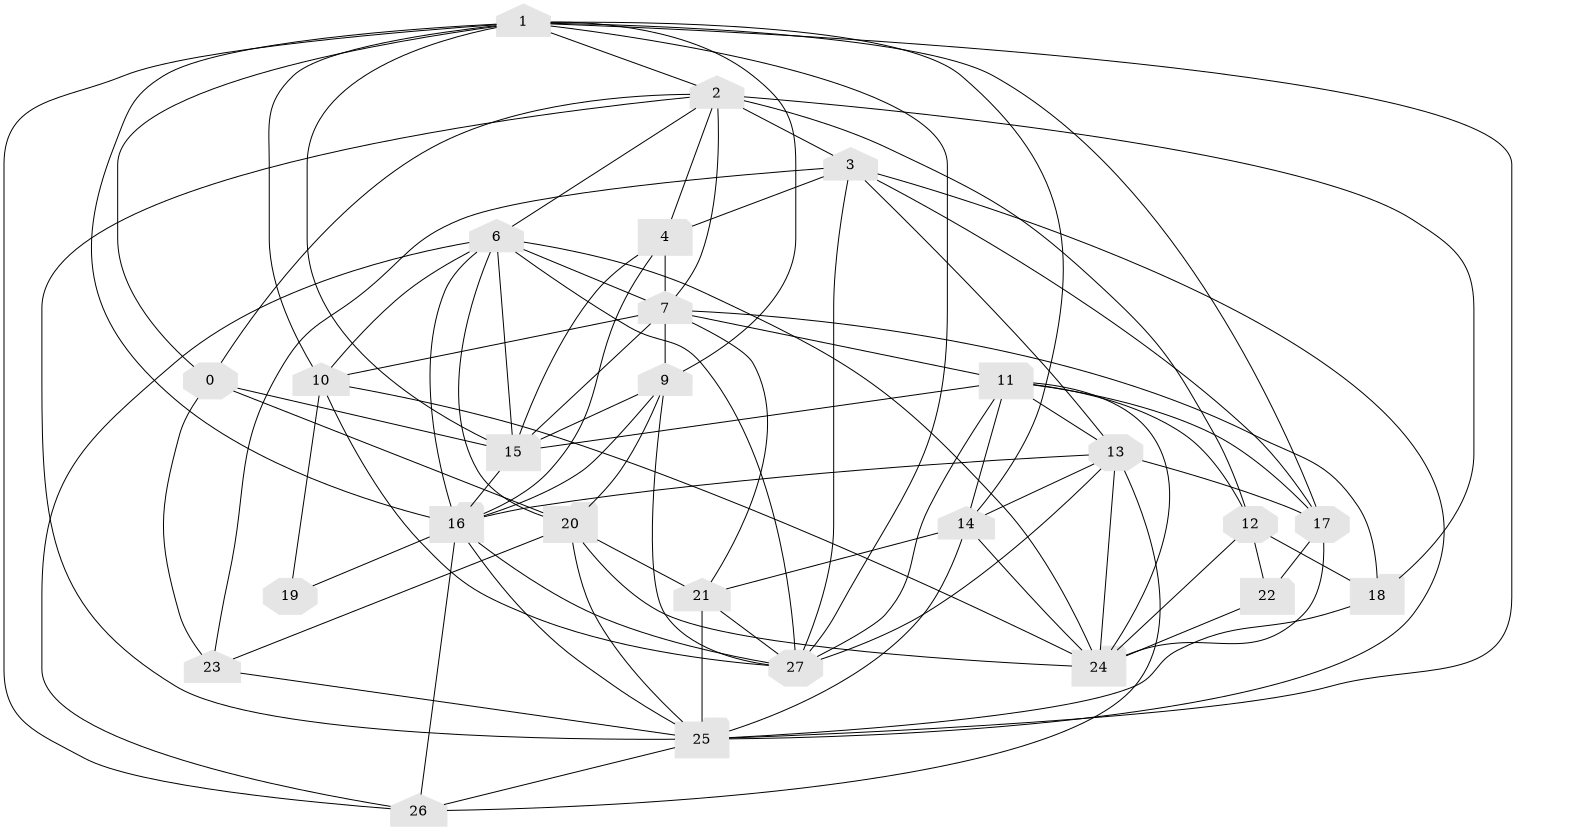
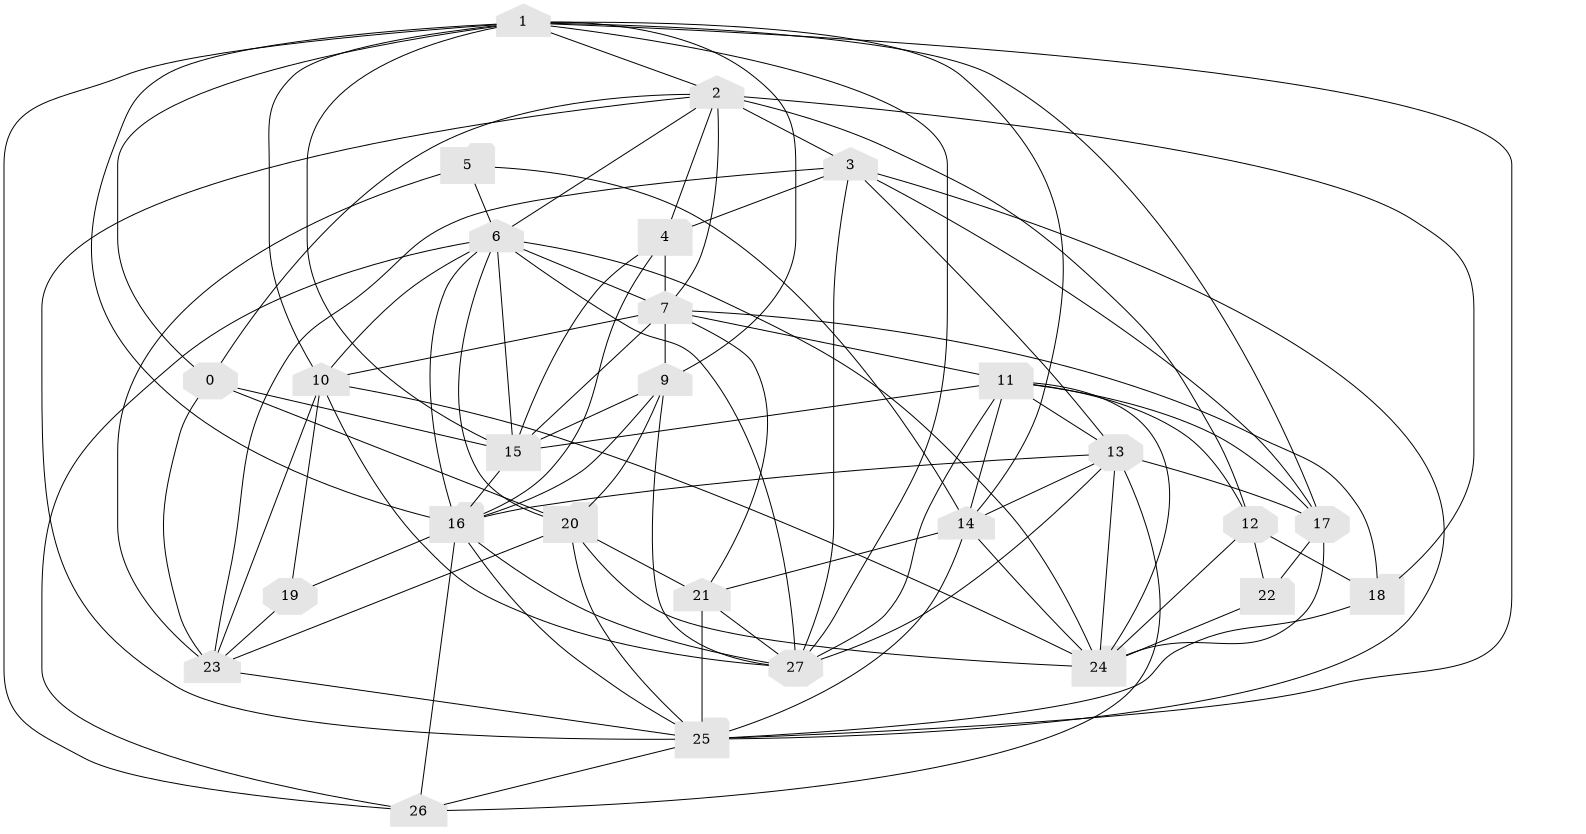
none -> (468, 166)
none -> (267, 524)
none -> (250, 633)
